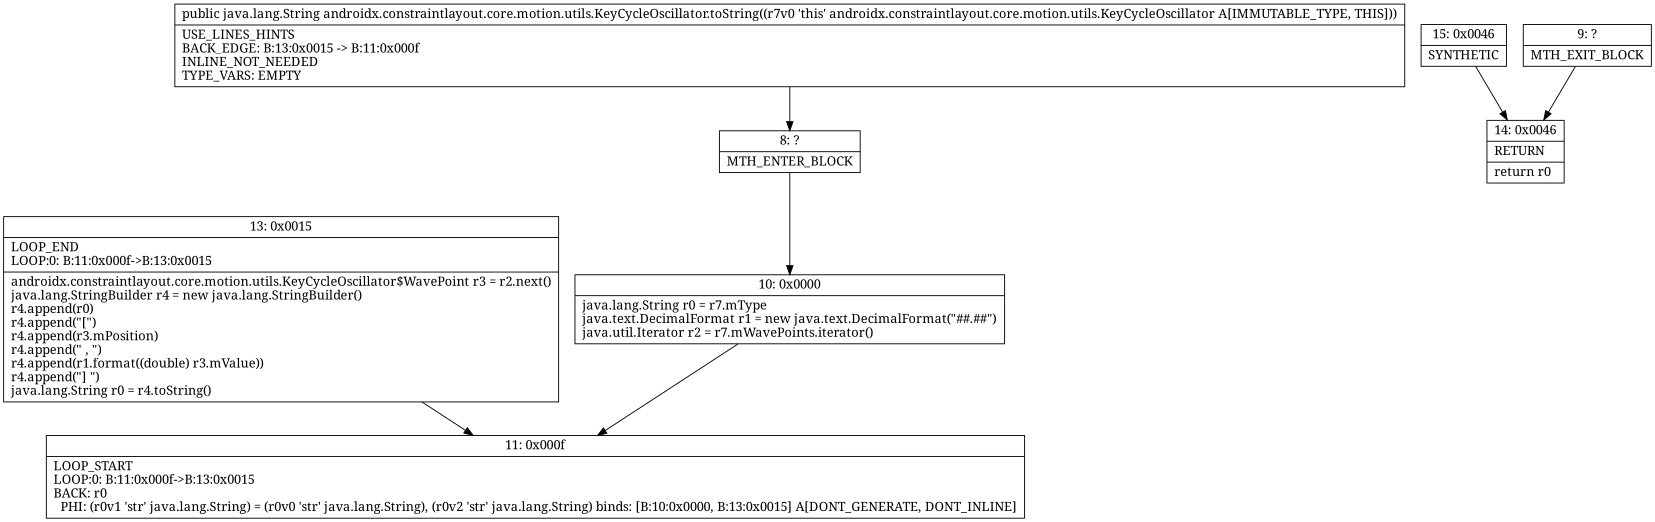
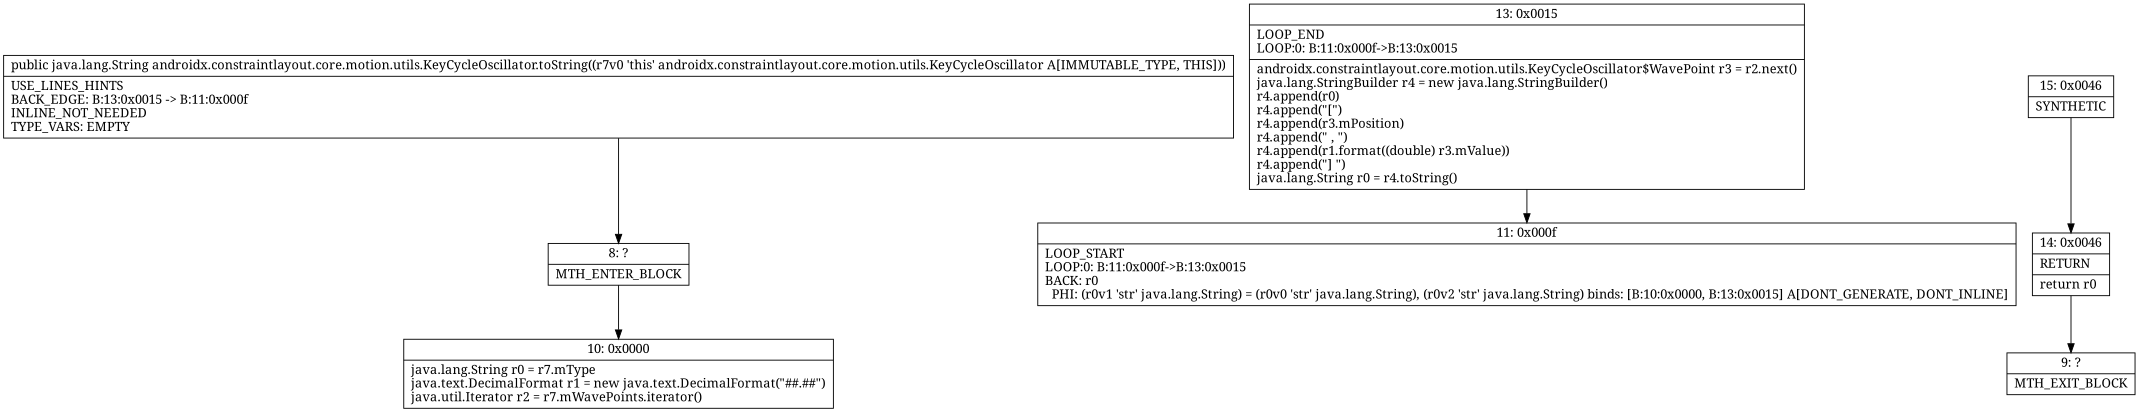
(1562, 89) -> (2071, 320)
(672, 387) -> none
